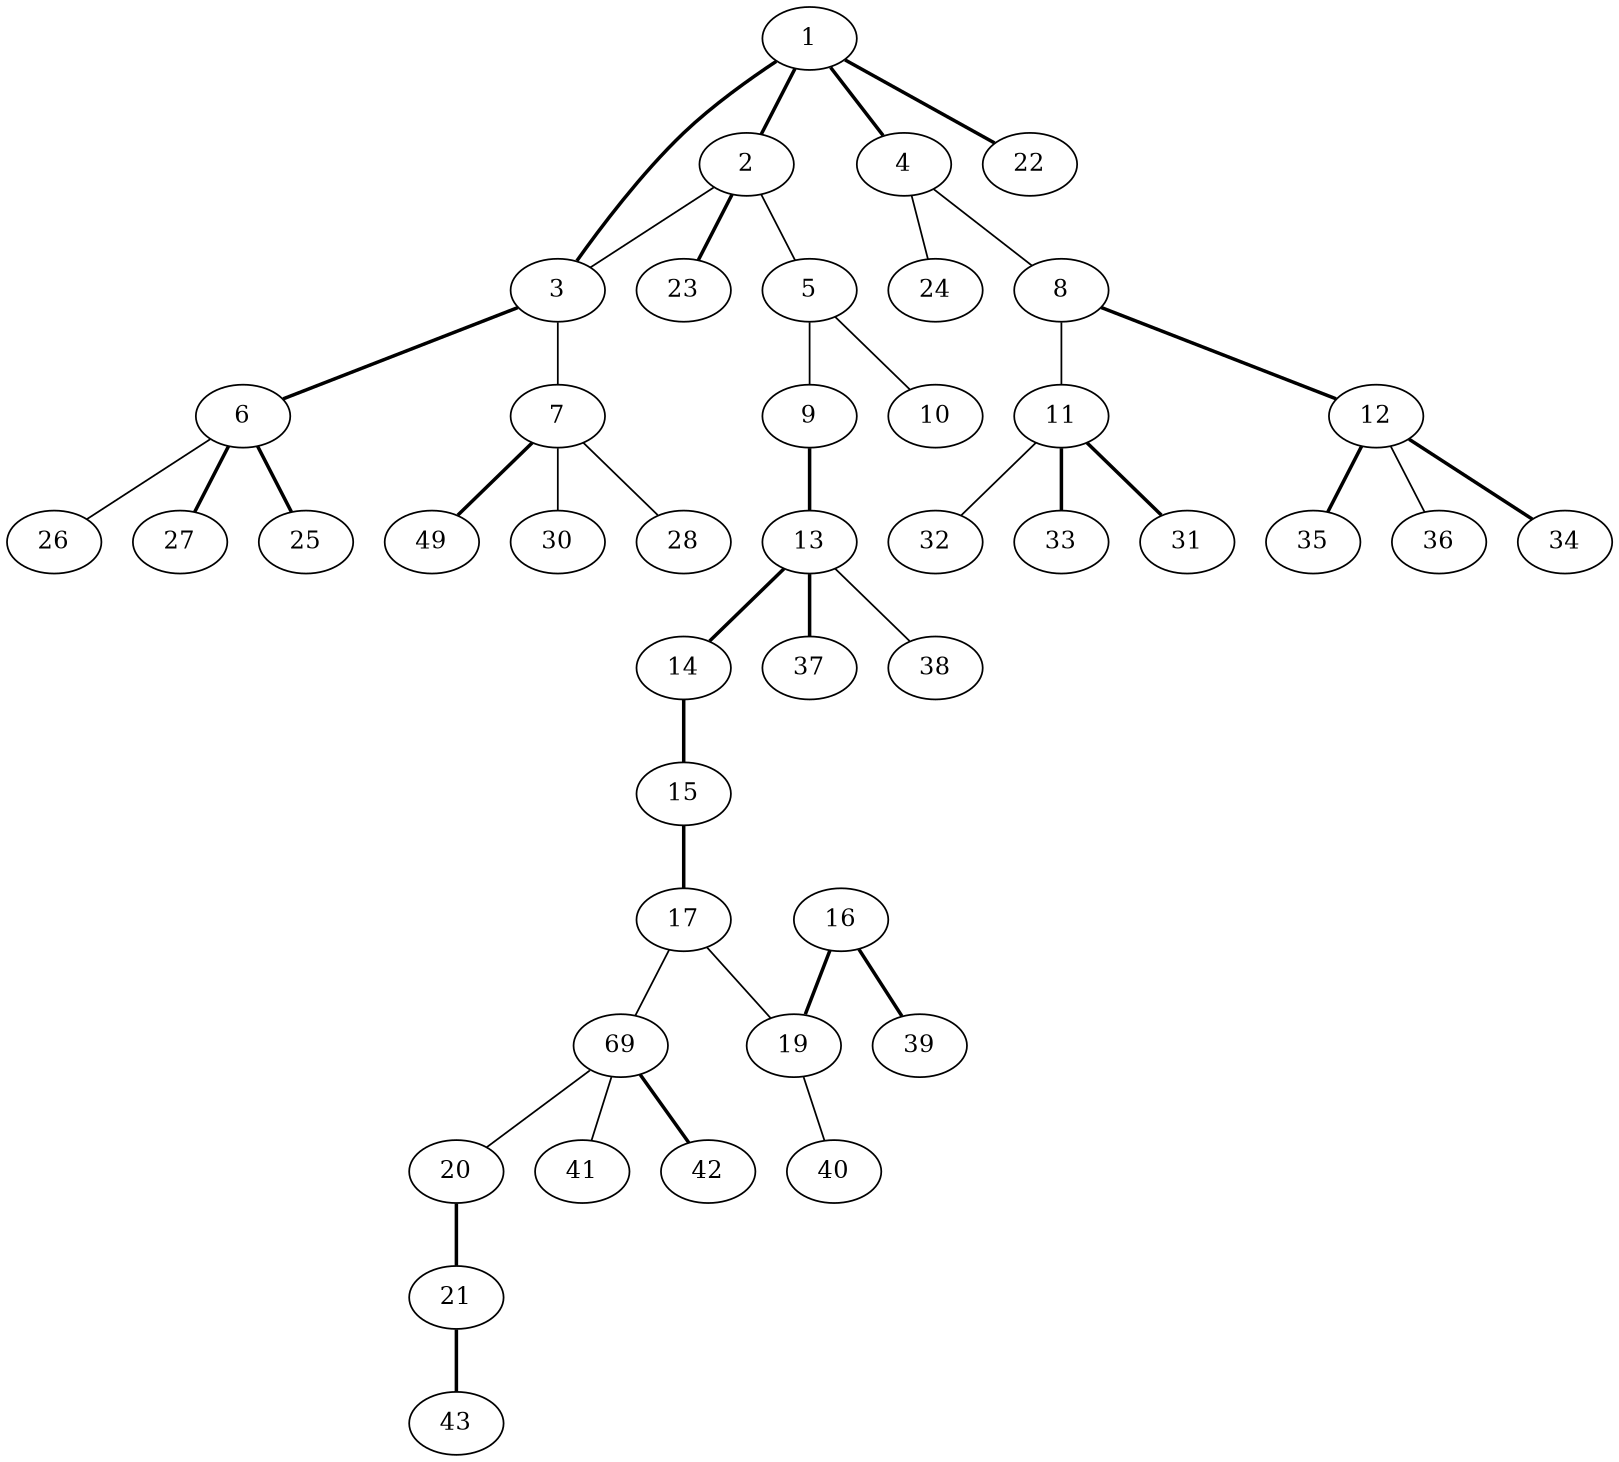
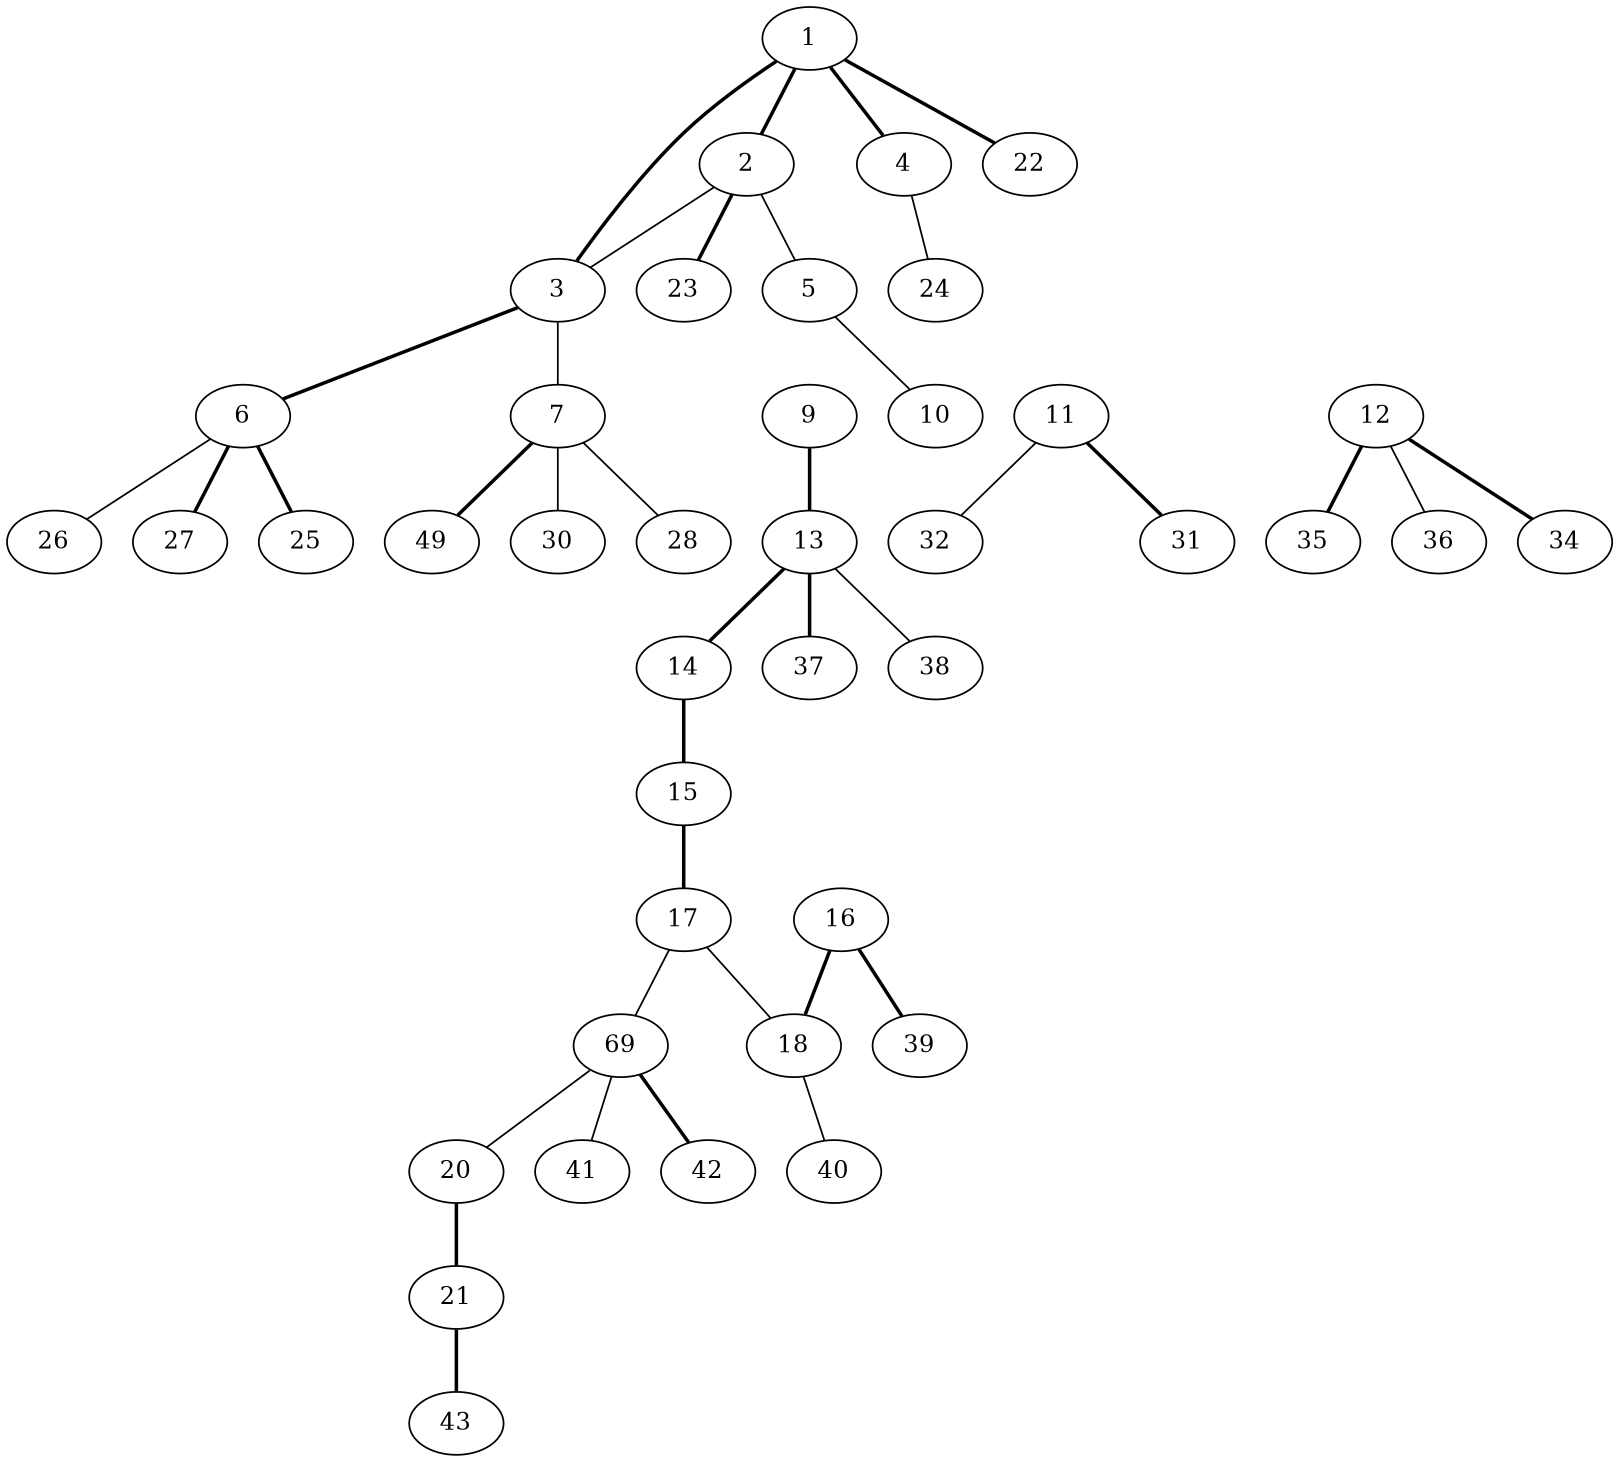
(1061, 290) -> none
(810, 353) -> none
(1061, 542) -> none
(794, 1046) -> (794, 1046)
